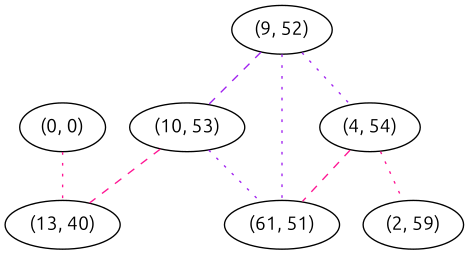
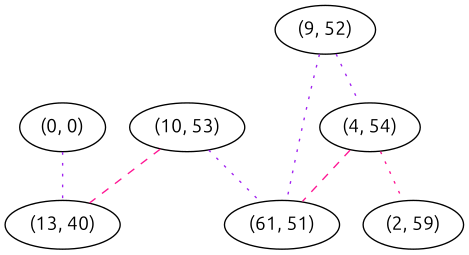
(235, 78) -> none
(63, 176) -> (63, 176)
